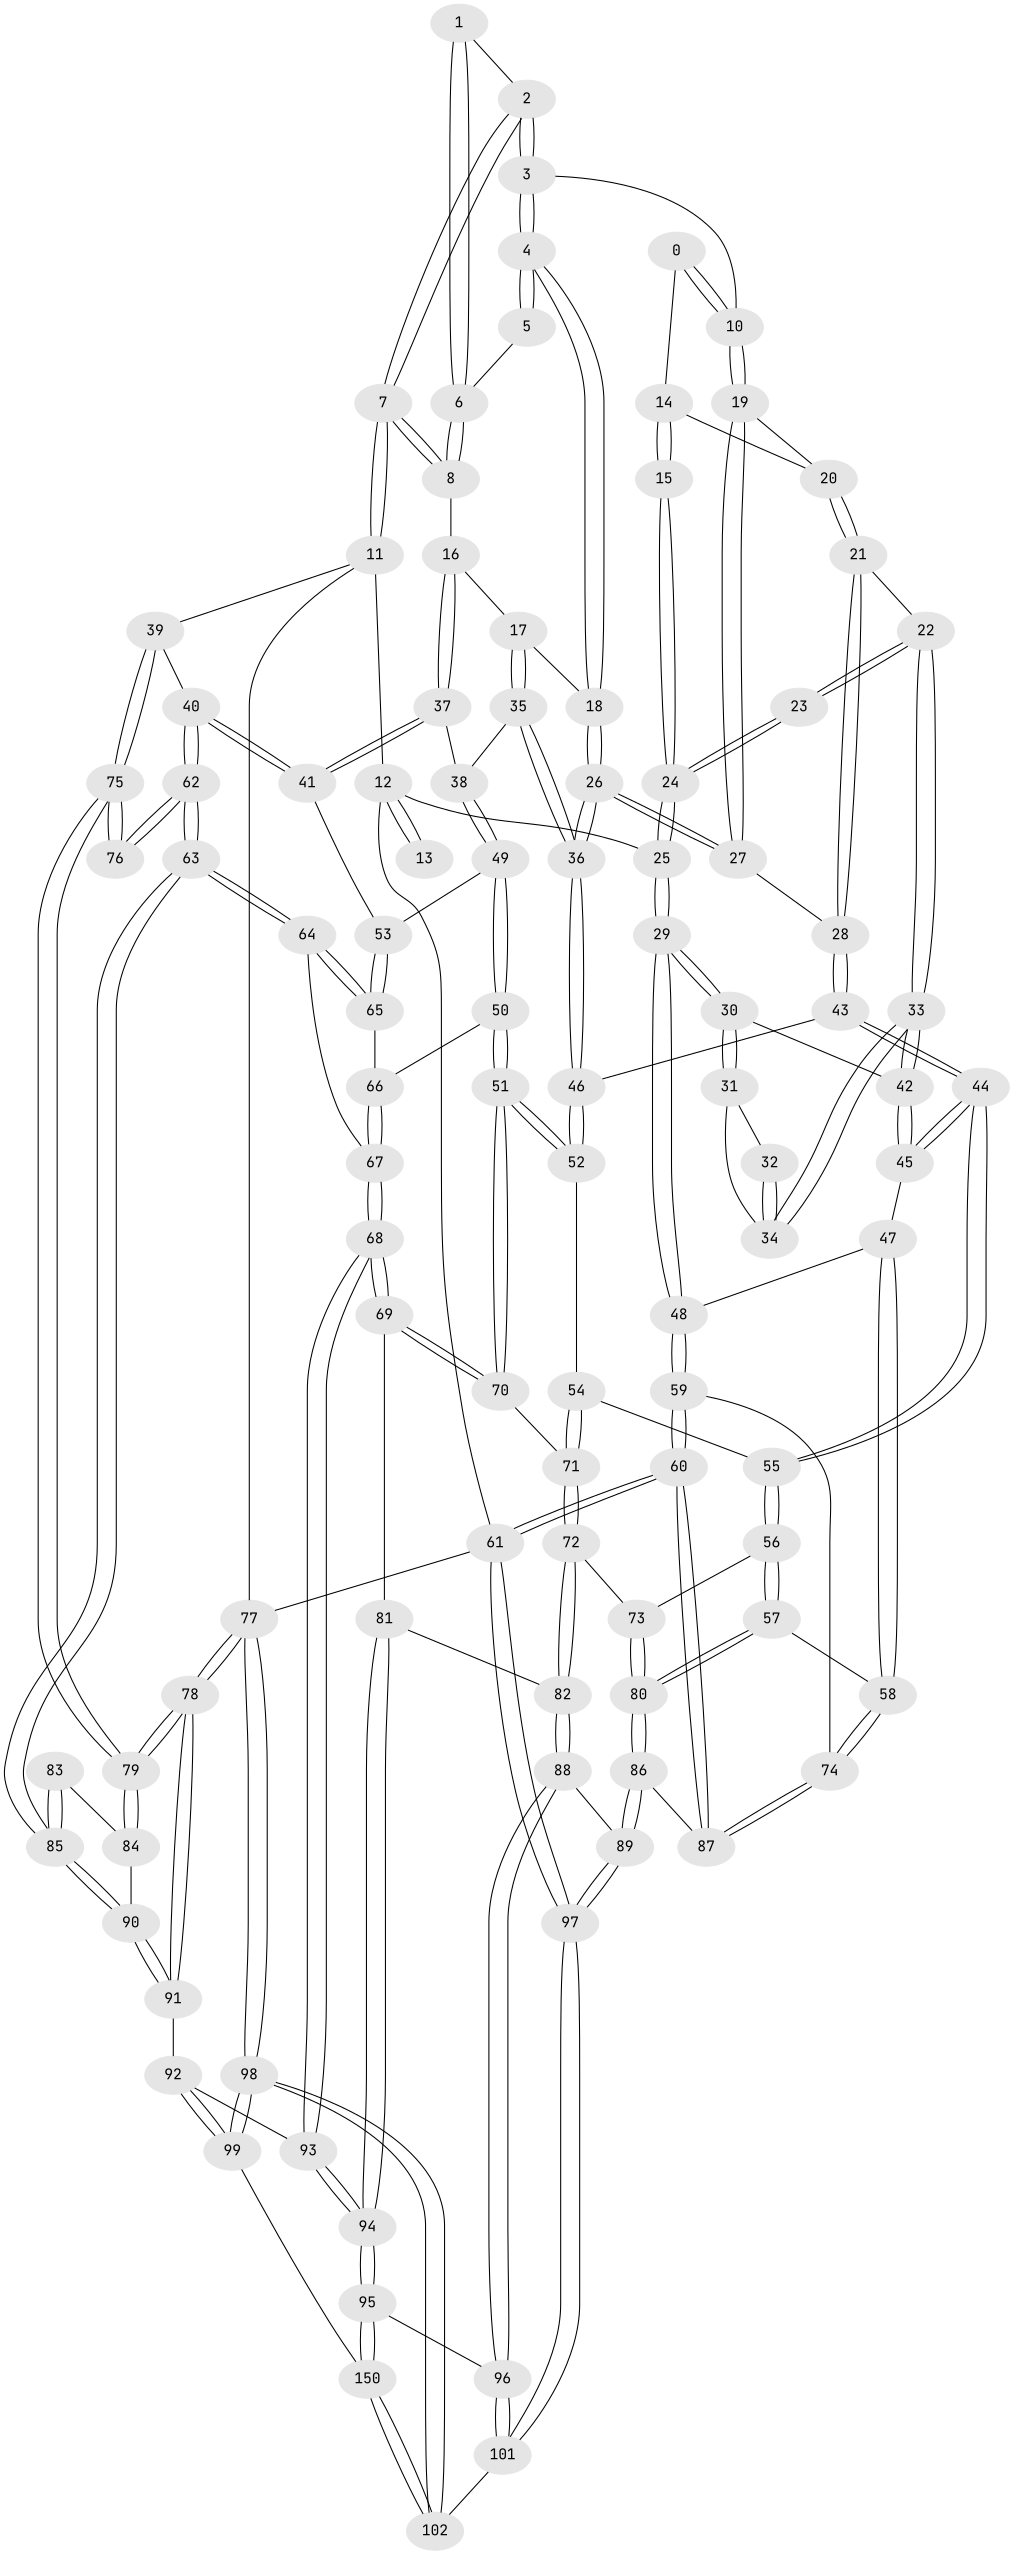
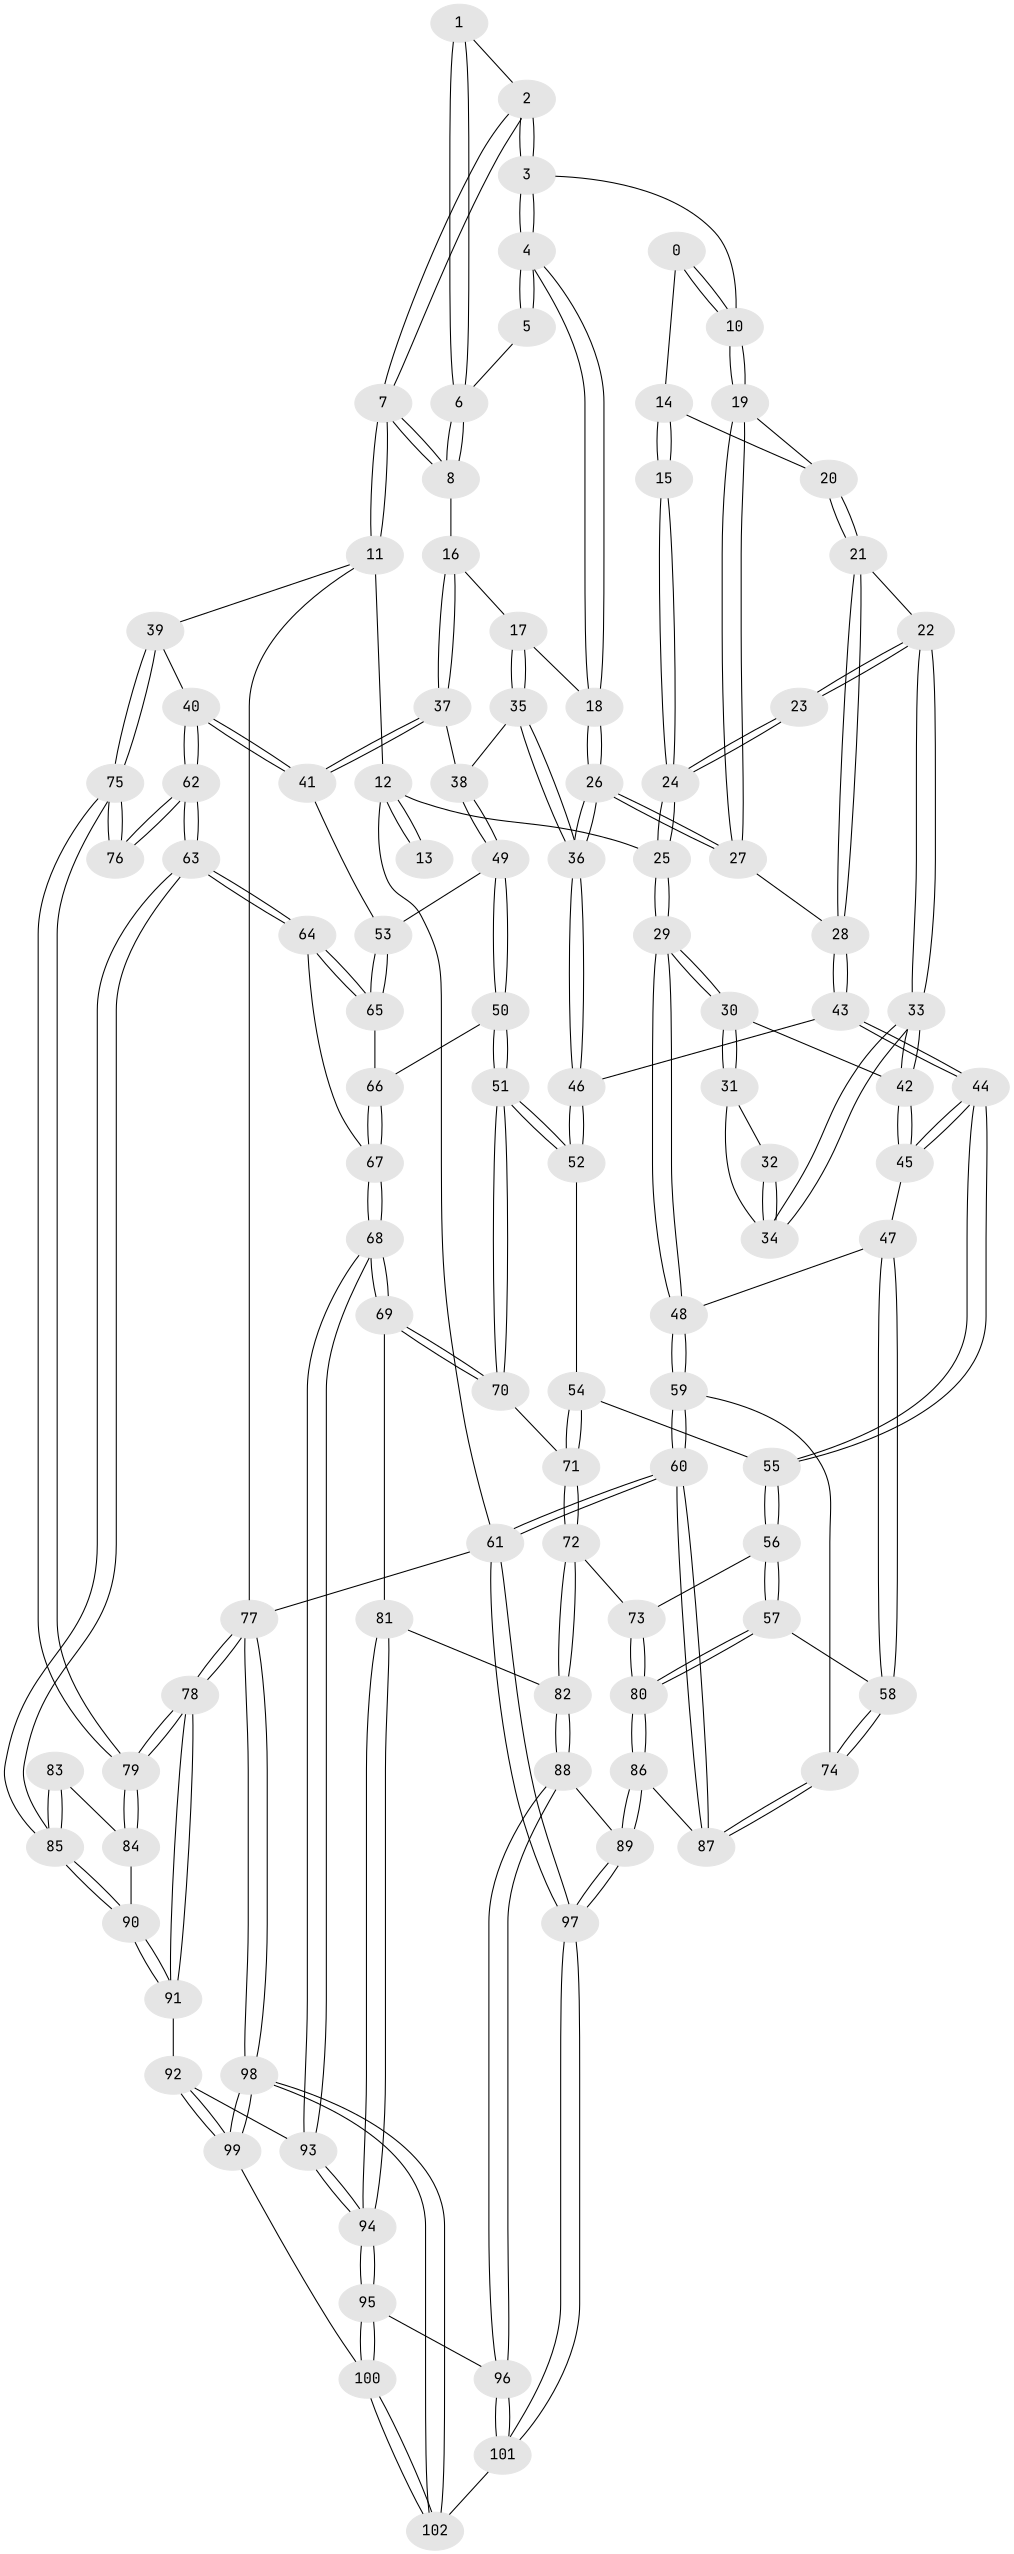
(368, 2379) -> (368, 2379)
